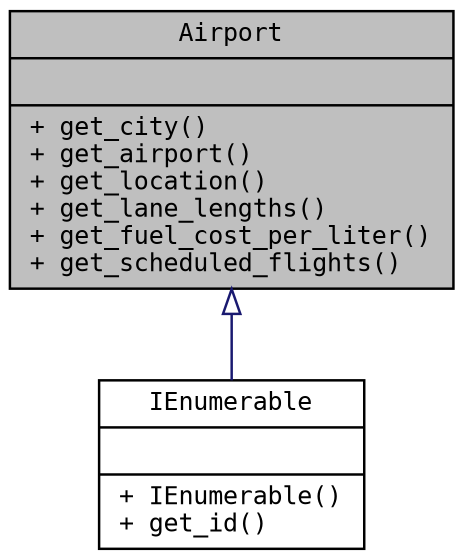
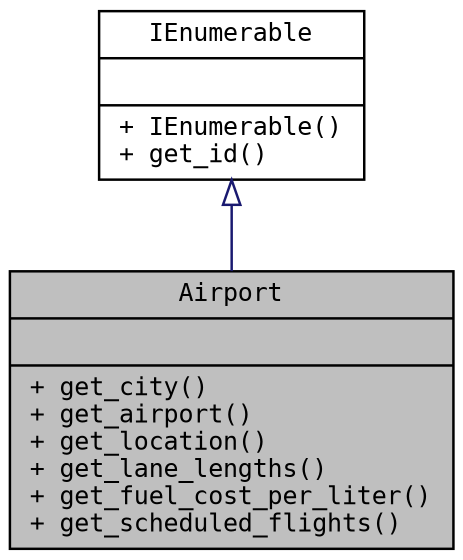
(232, 347) -> (232, 238)
